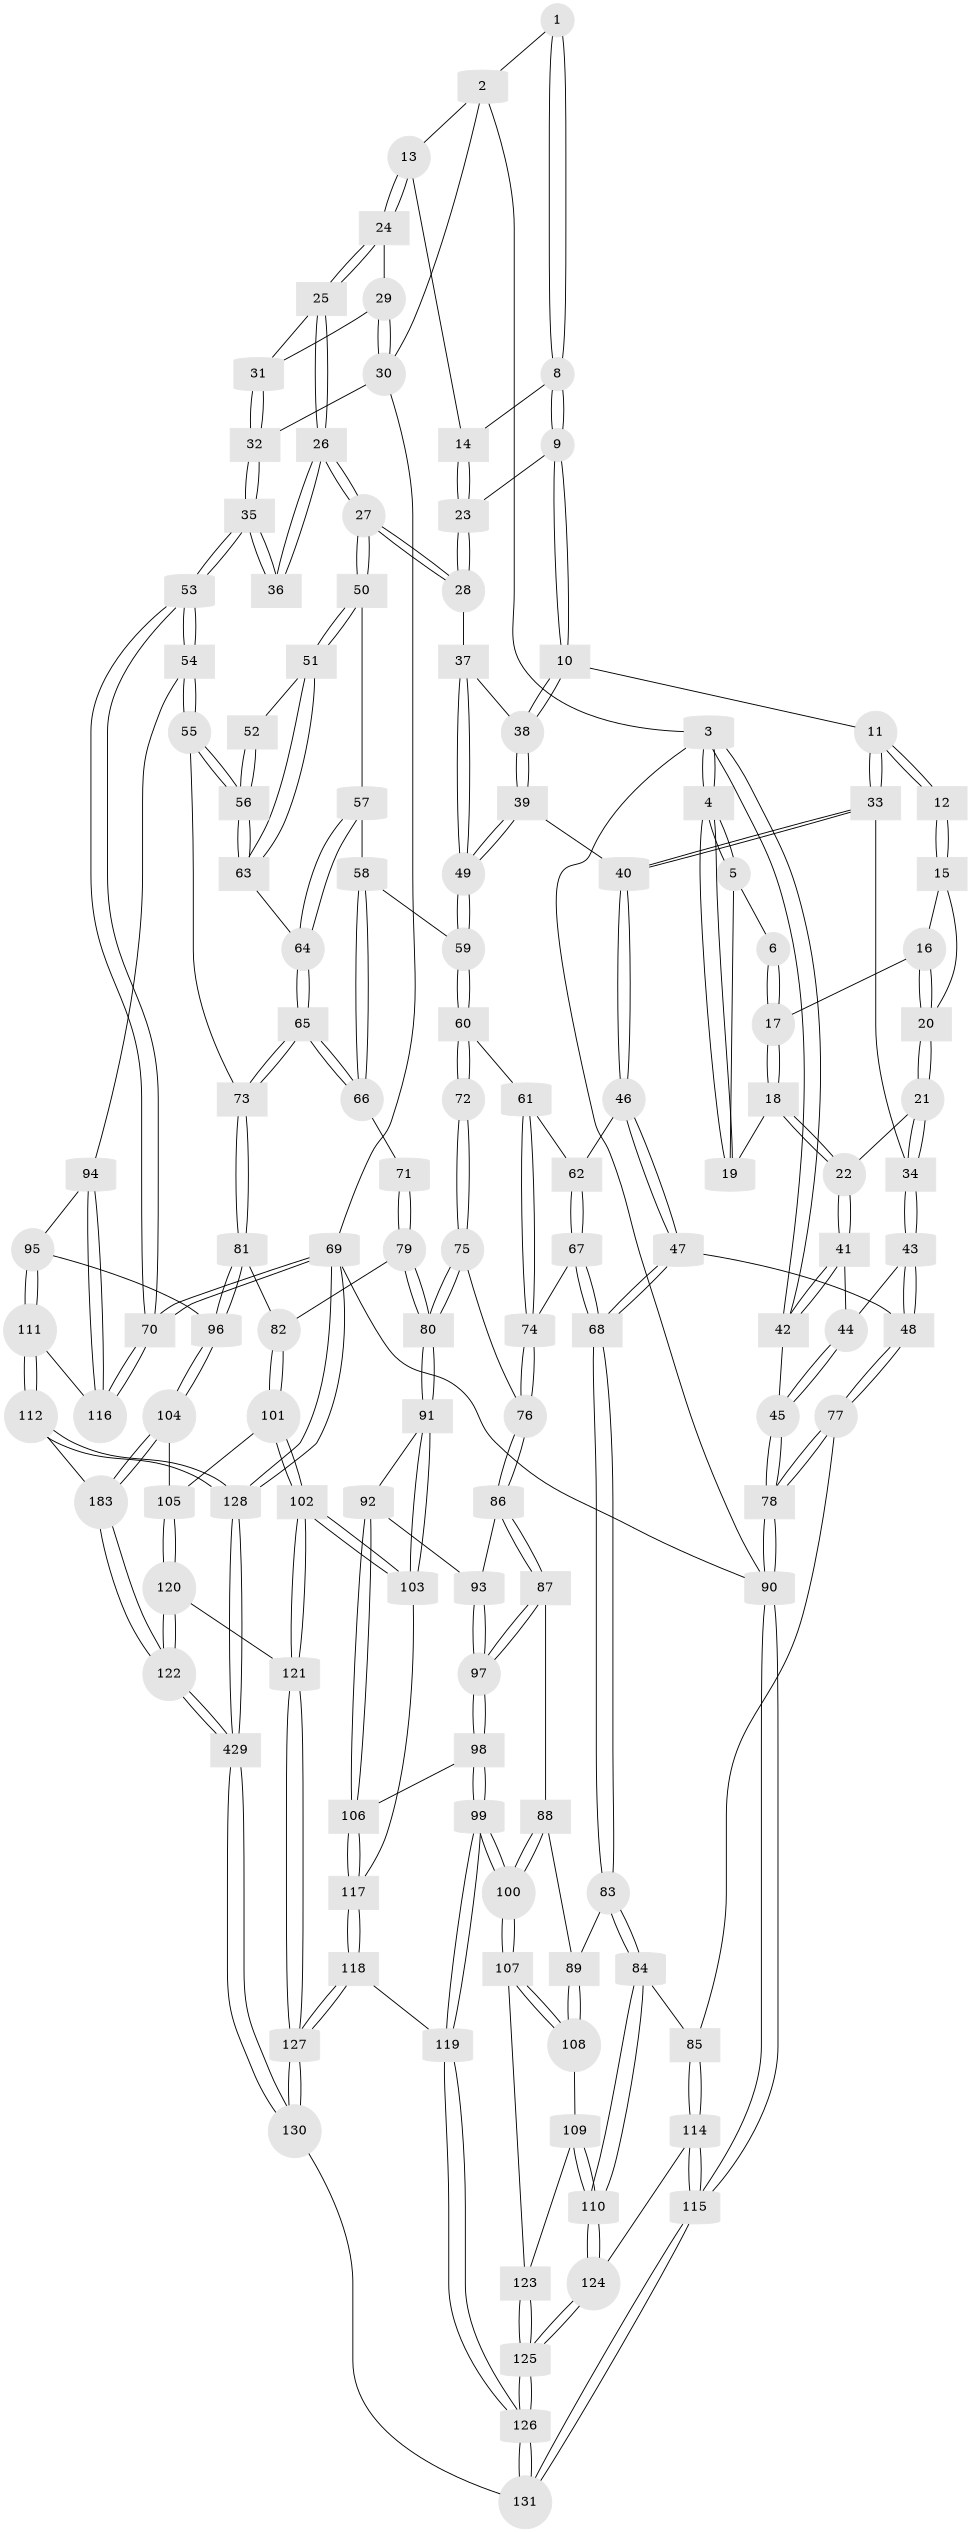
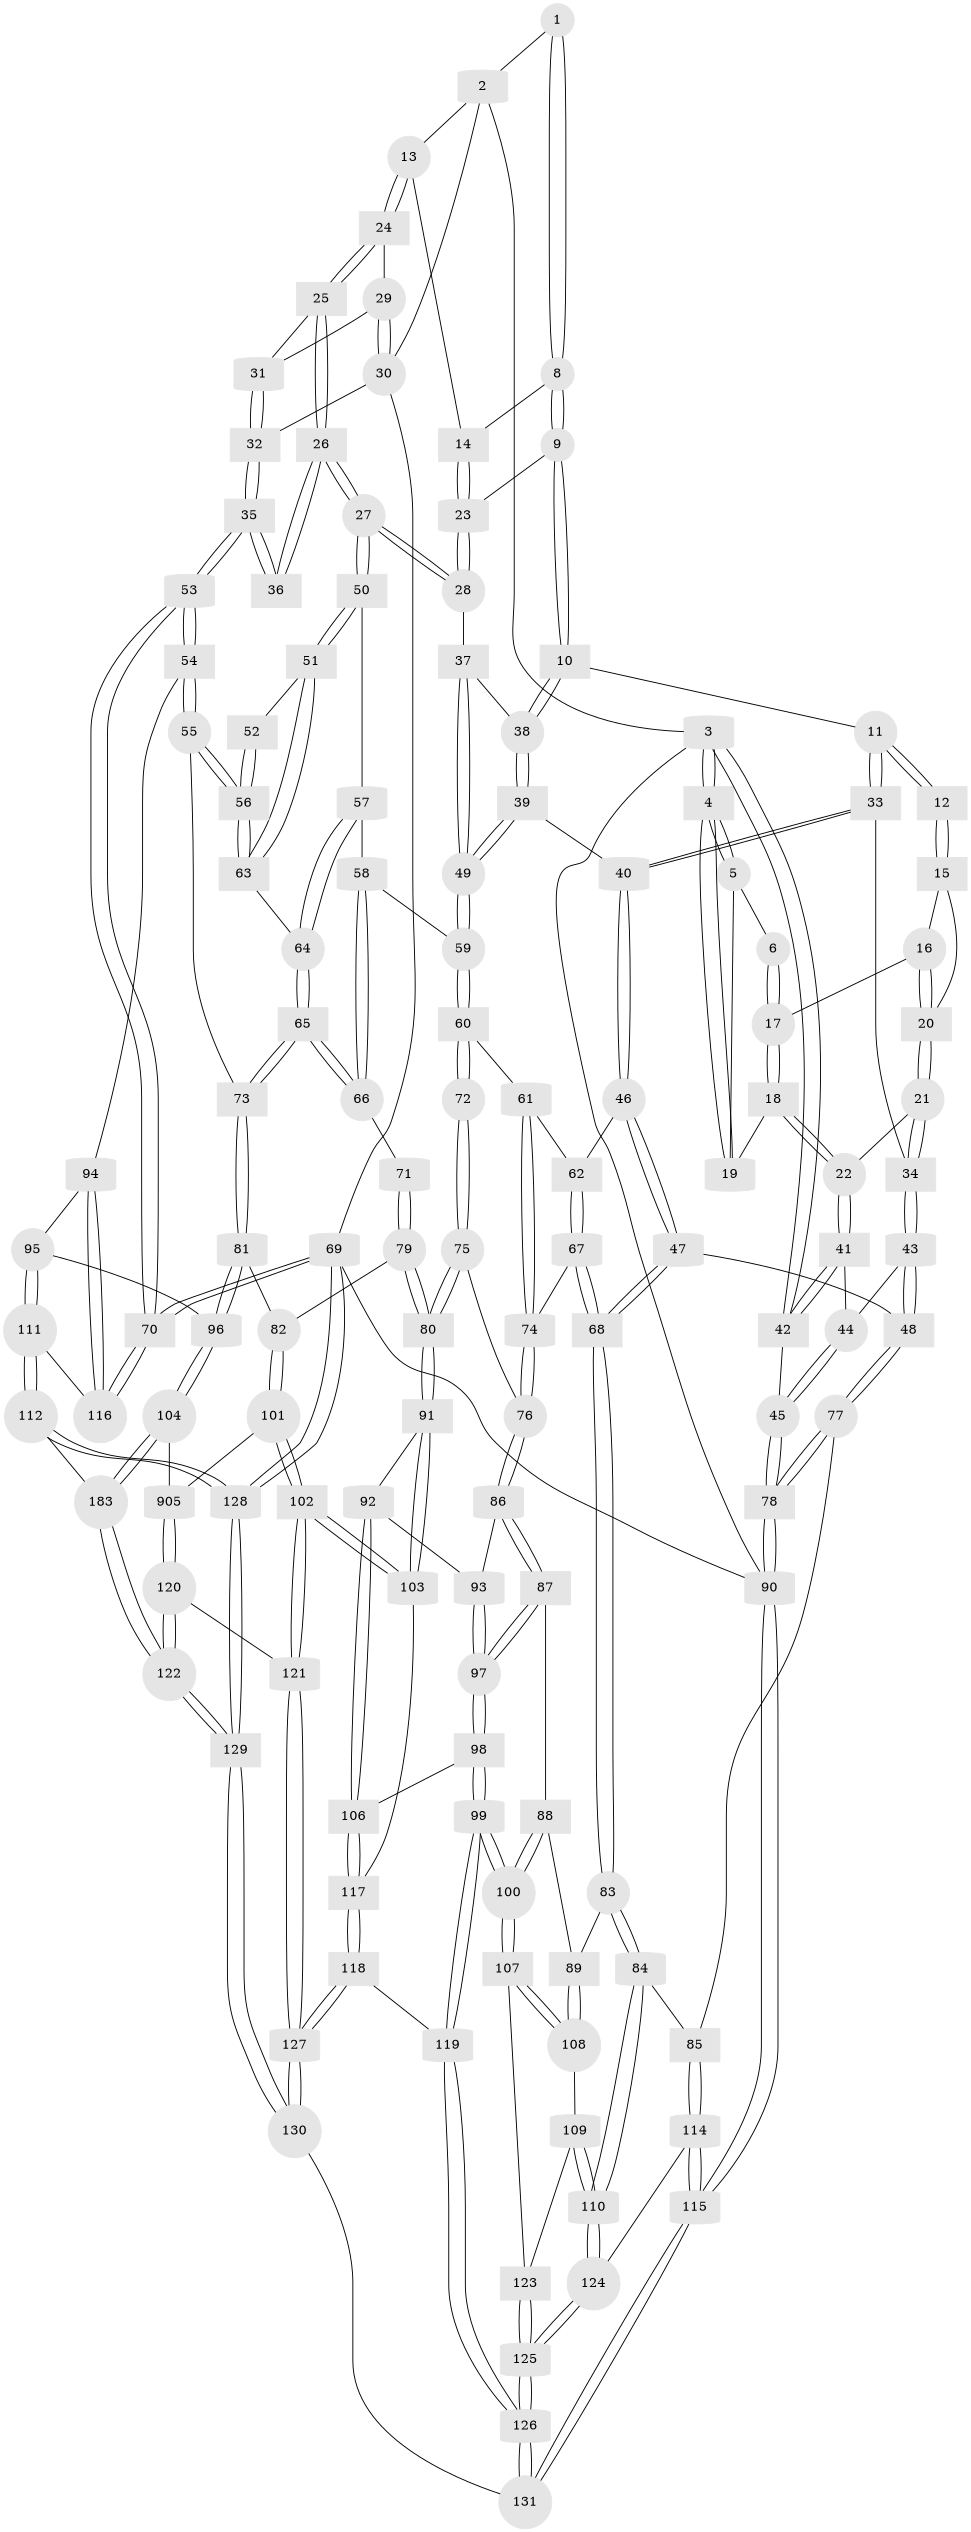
(169, 1502) -> (169, 1502)
(236, 1750) -> (236, 1750)
